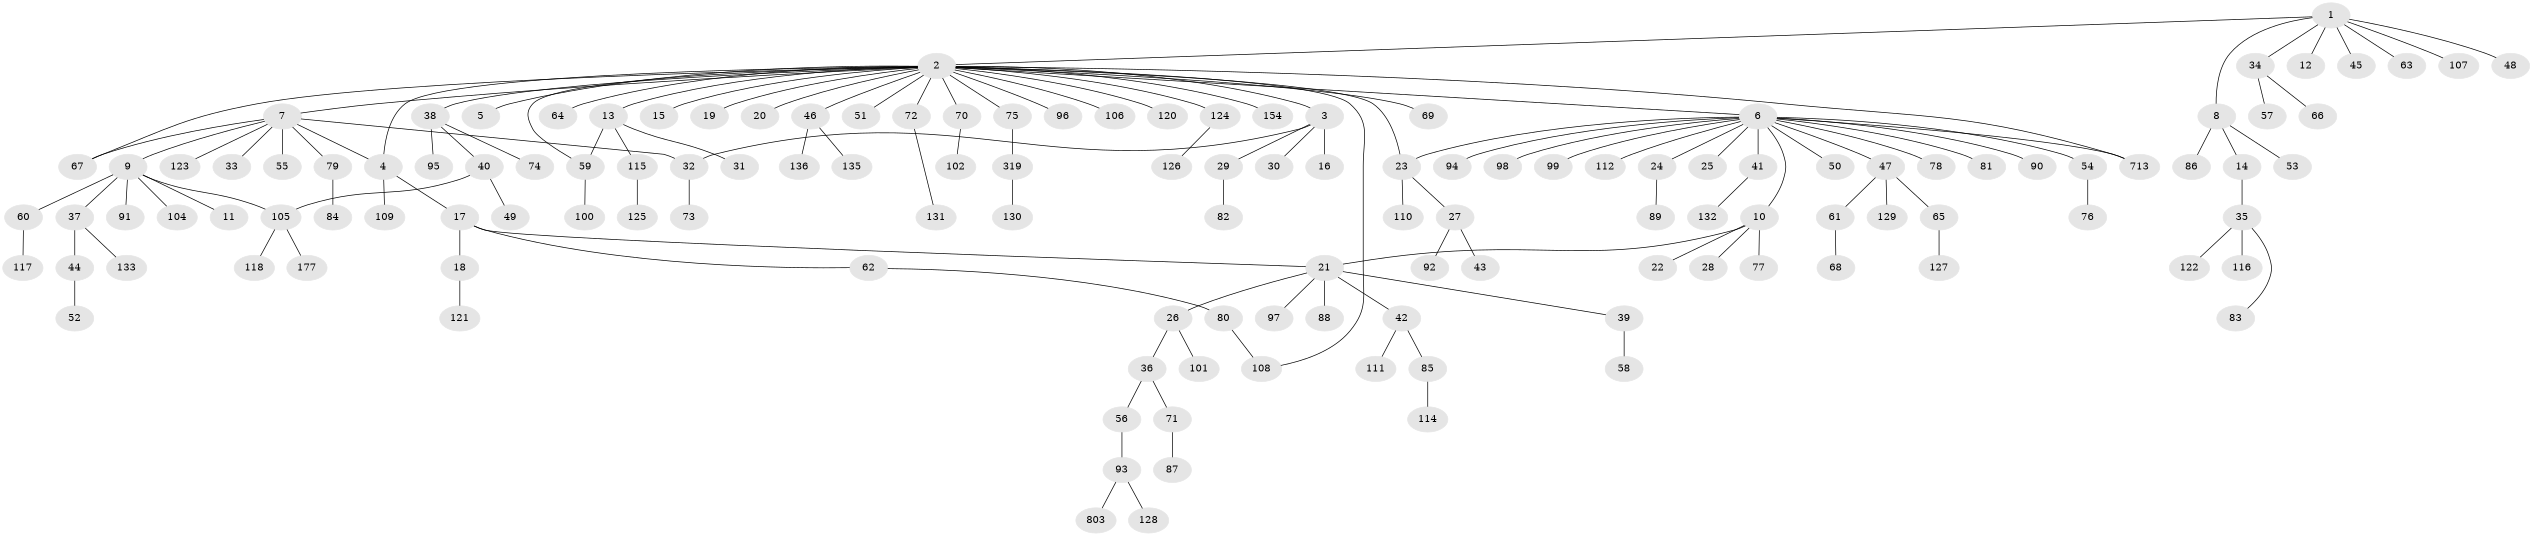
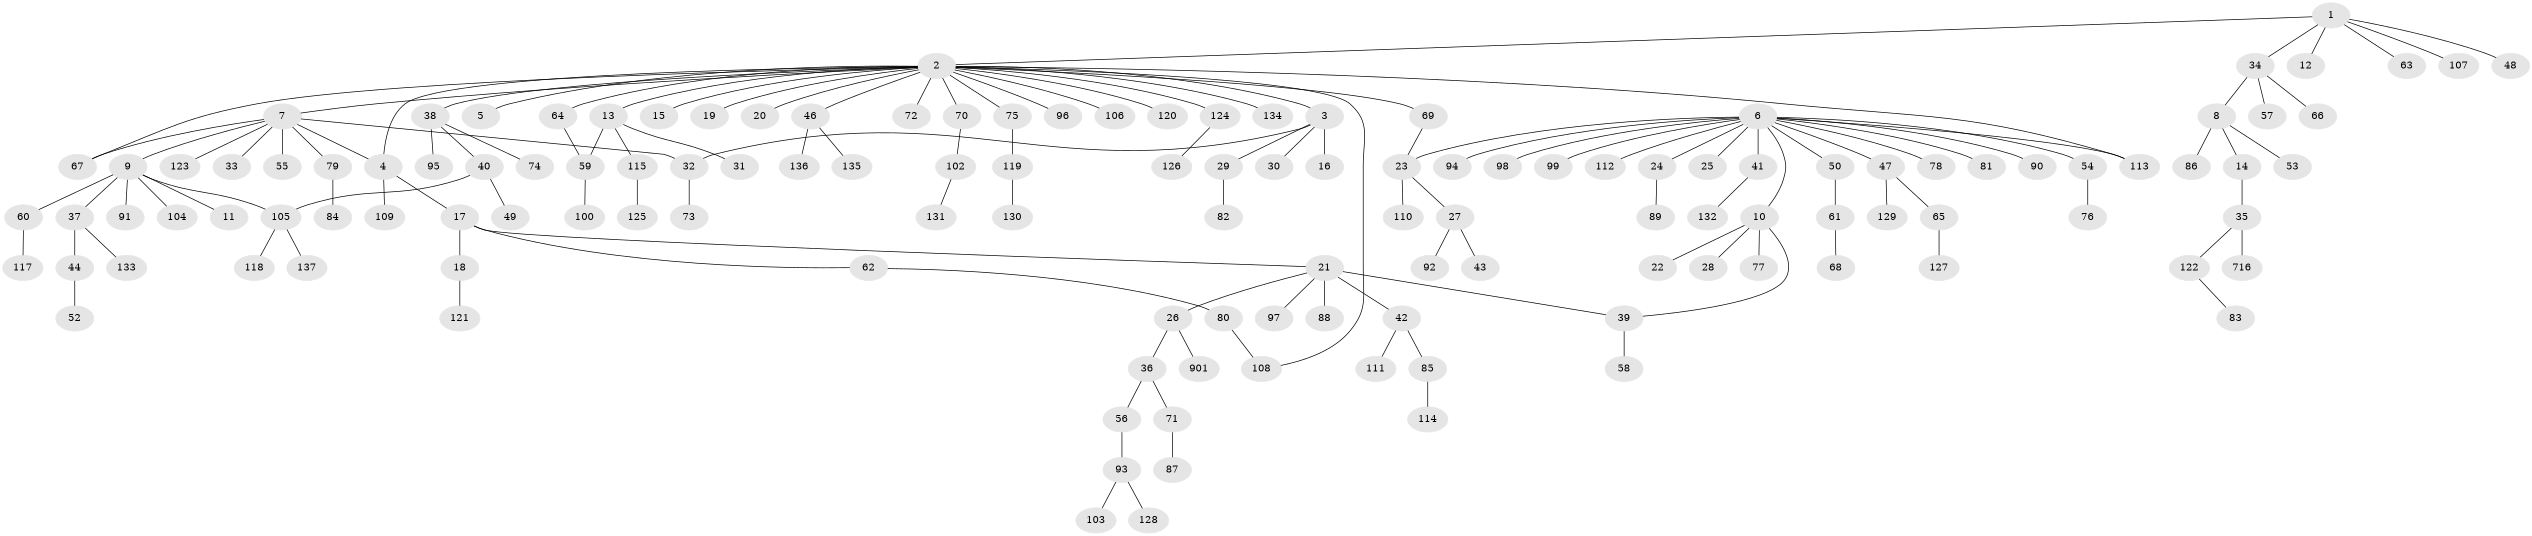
(2245, 41) -> (2236, 91)
(2356, 66) -> none
(686, 77) -> (571, 140)
(1195, 78) -> (1415, 142)
(1367, 92) -> none
(861, 116) -> none
(1273, 116) -> (1273, 116)
(924, 167) -> (946, 192)
(1013, 167) -> (1013, 167)
(2140, 167) -> (2140, 167)
(1861, 192) -> (1835, 192)
(1545, 250) -> (1745, 300)
(307, 268) -> (307, 268)
(2242, 268) -> (2242, 268)
(2271, 270) -> (2213, 293)
(1199, 369) -> (1199, 369)
(1096, 520) -> (1096, 520)
